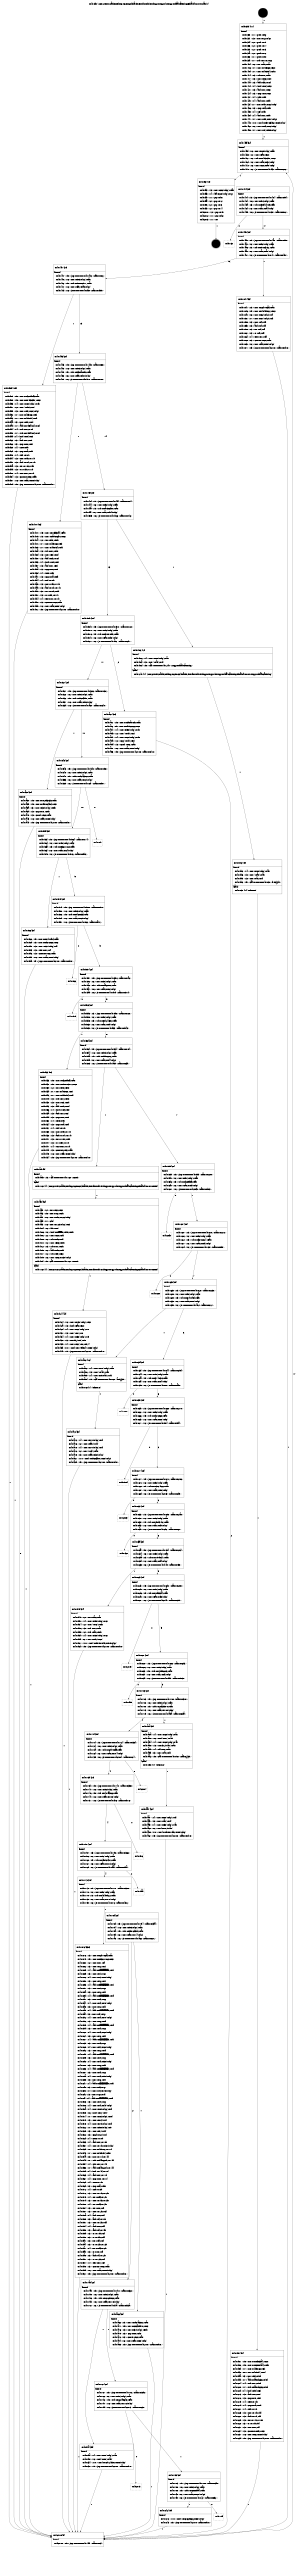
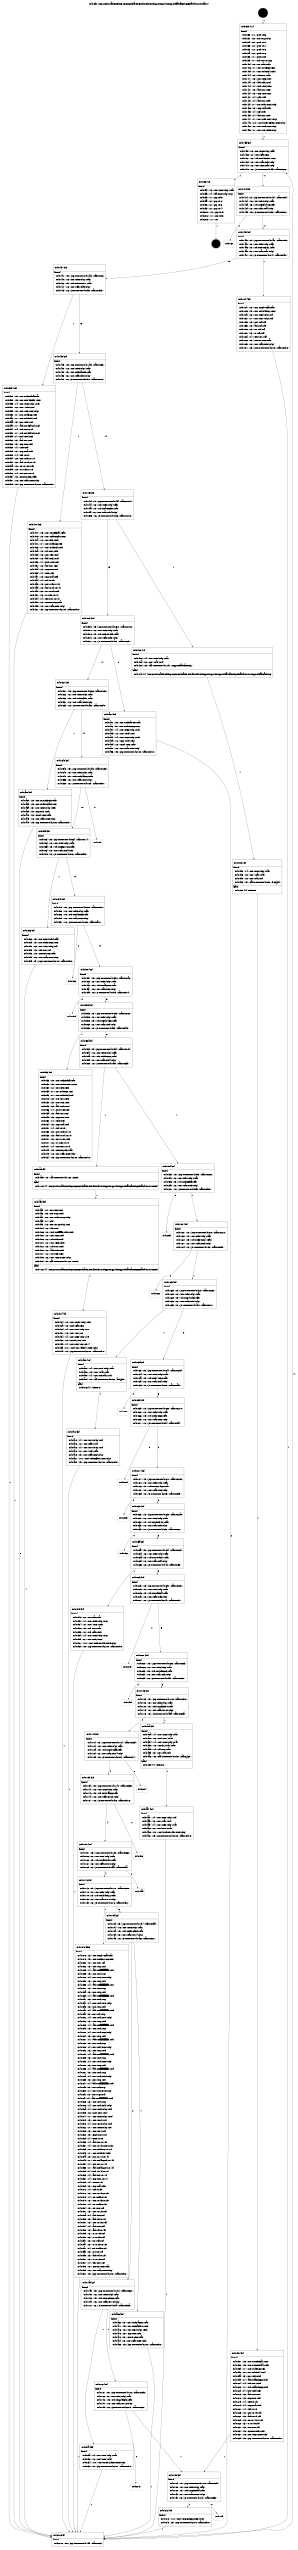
none -> (263, 179)
(30, 1847) -> none
none -> (118, 1909)
(226, 2531) -> (217, 2453)
